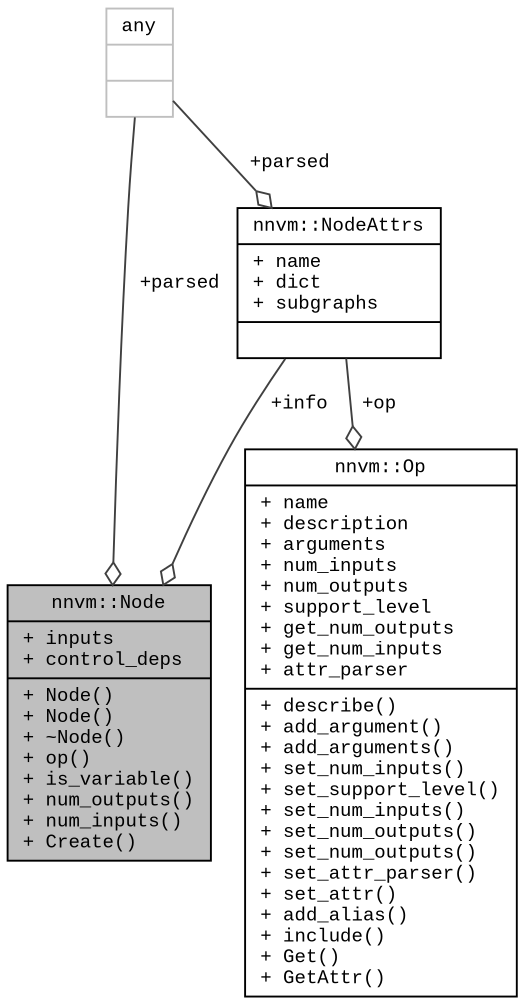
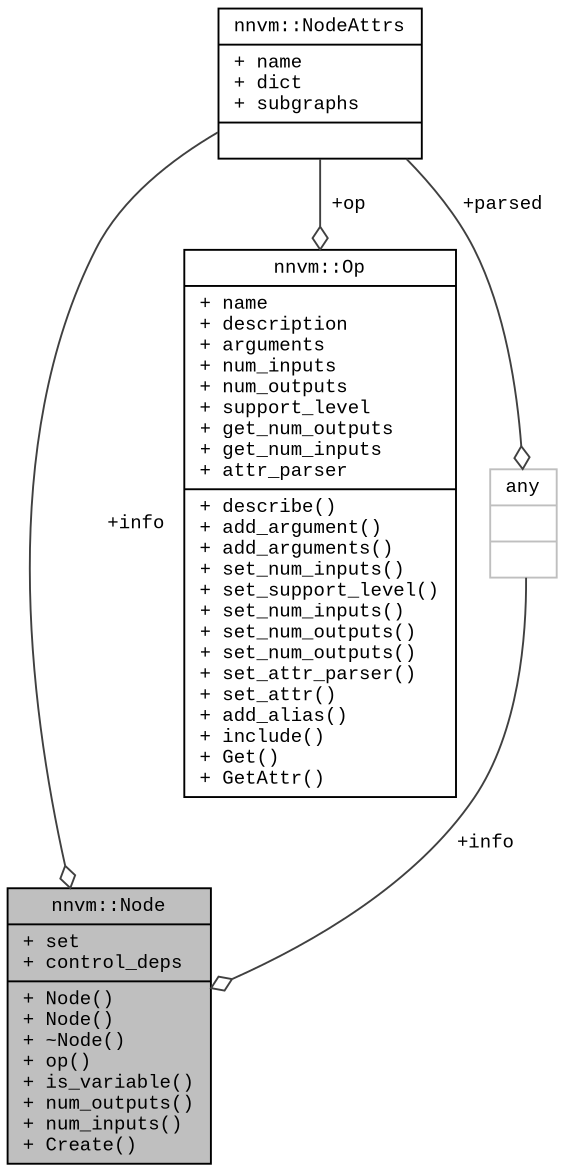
(214, 146) -> (491, 291)
(175, 283) -> (481, 843)
(69, 638) -> (52, 941)
